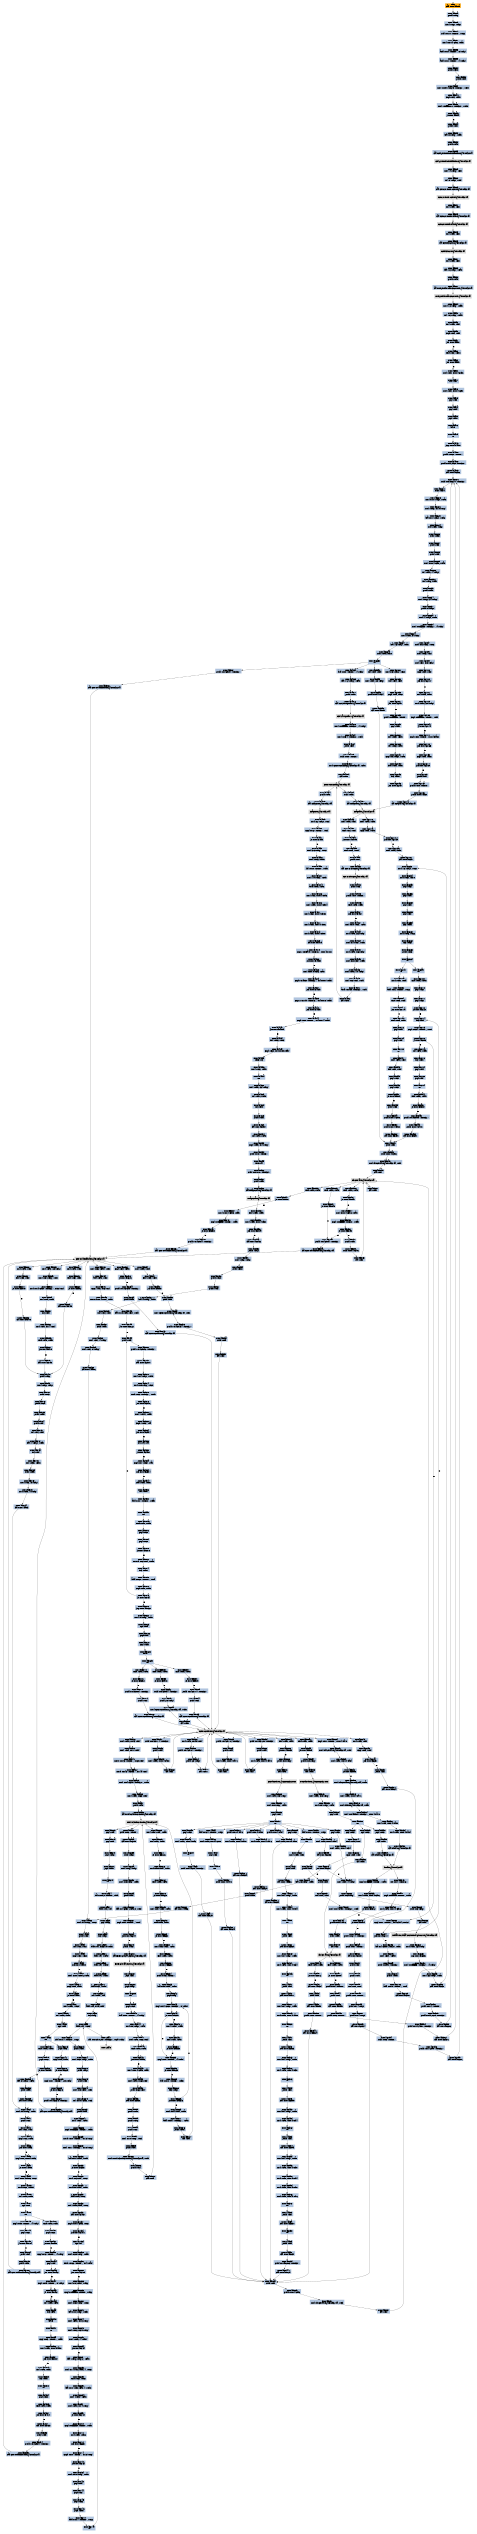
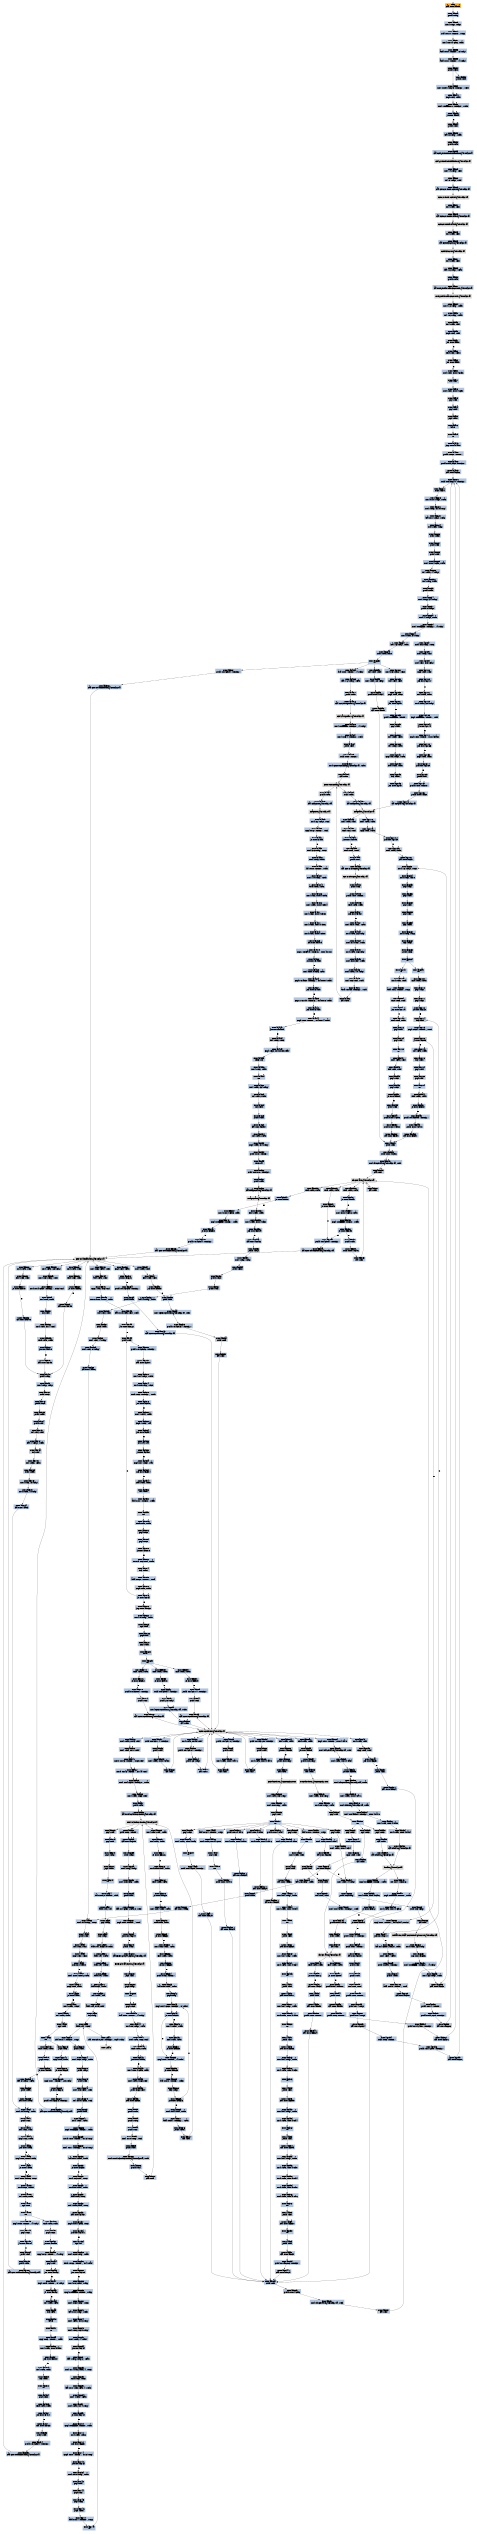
(457, 82) -> (453, 78)
